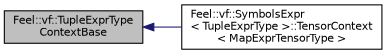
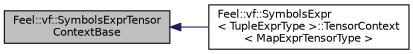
(74, 27) -> (87, 27)
